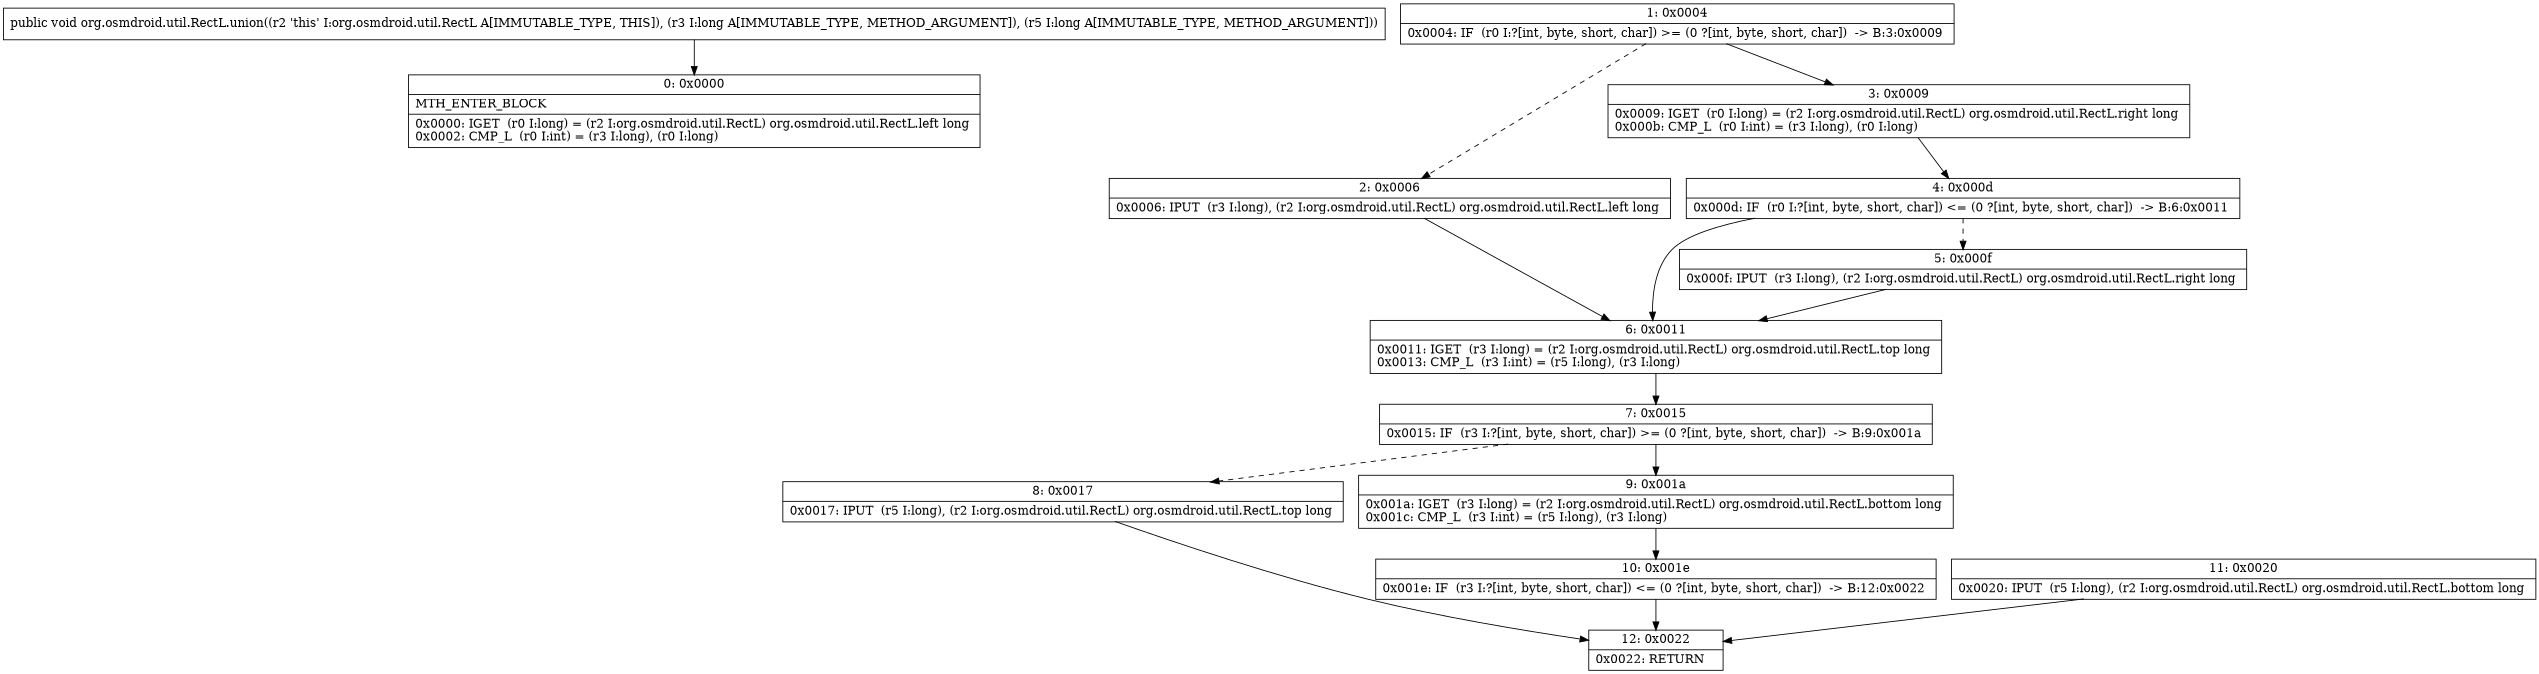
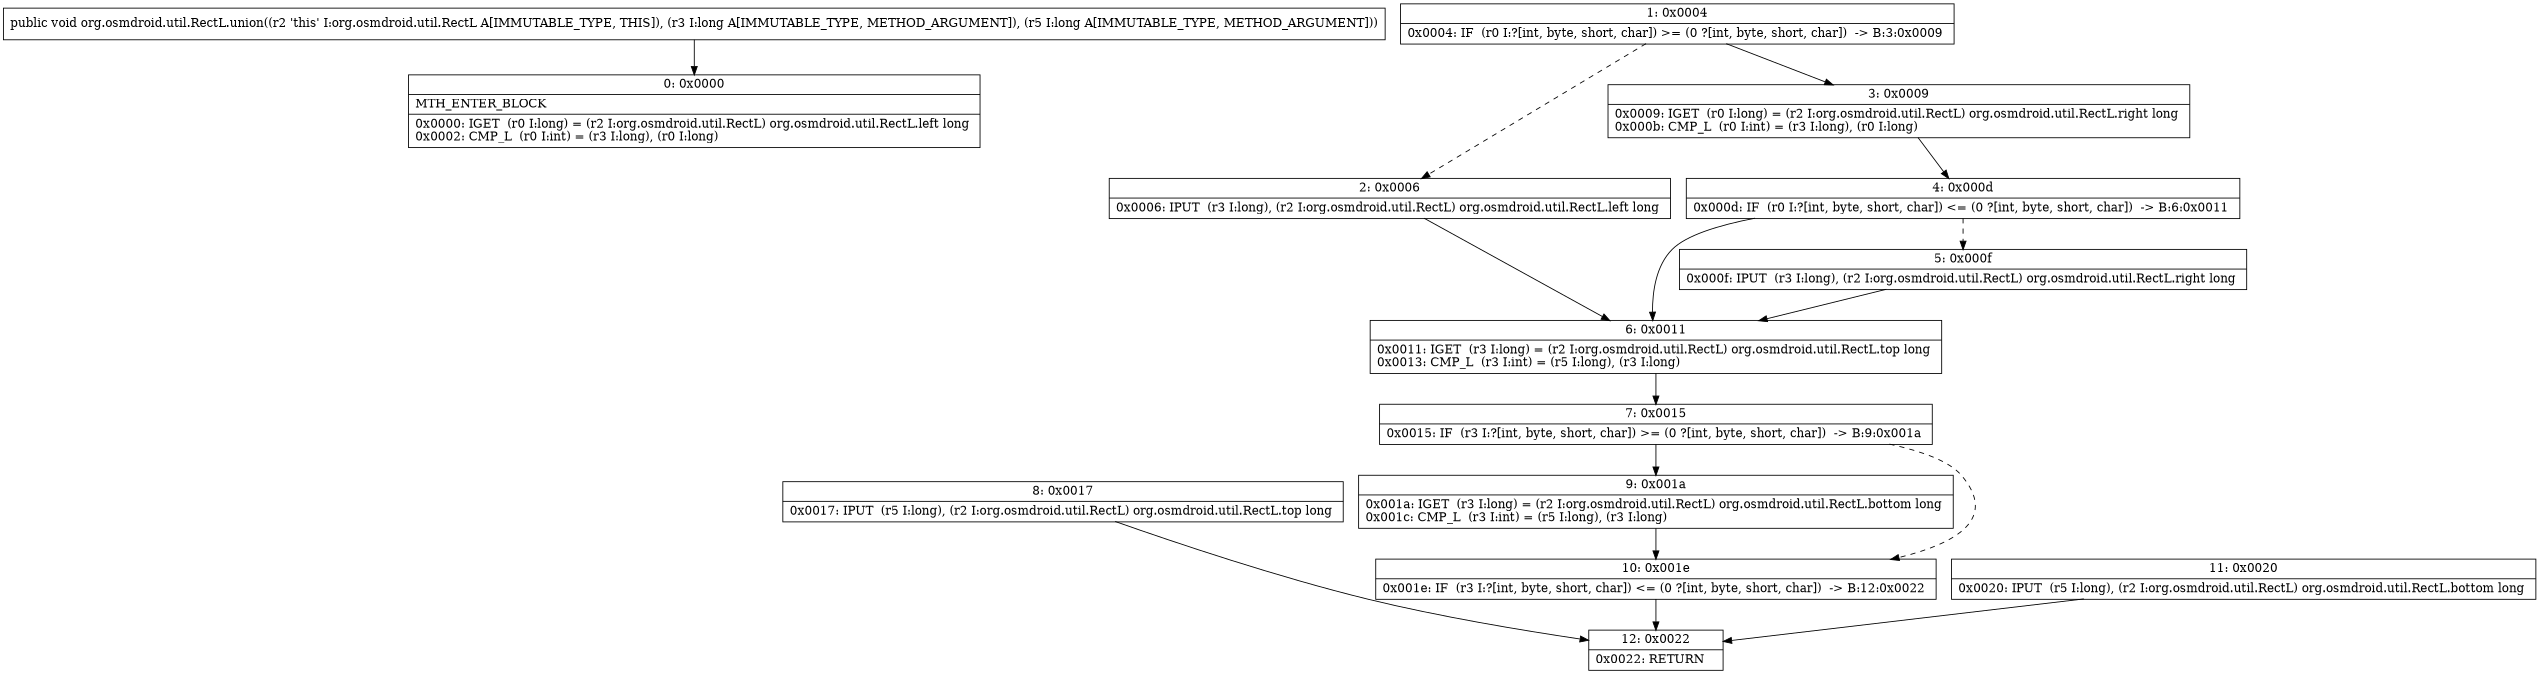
(1364, 463) -> (1974, 498)
